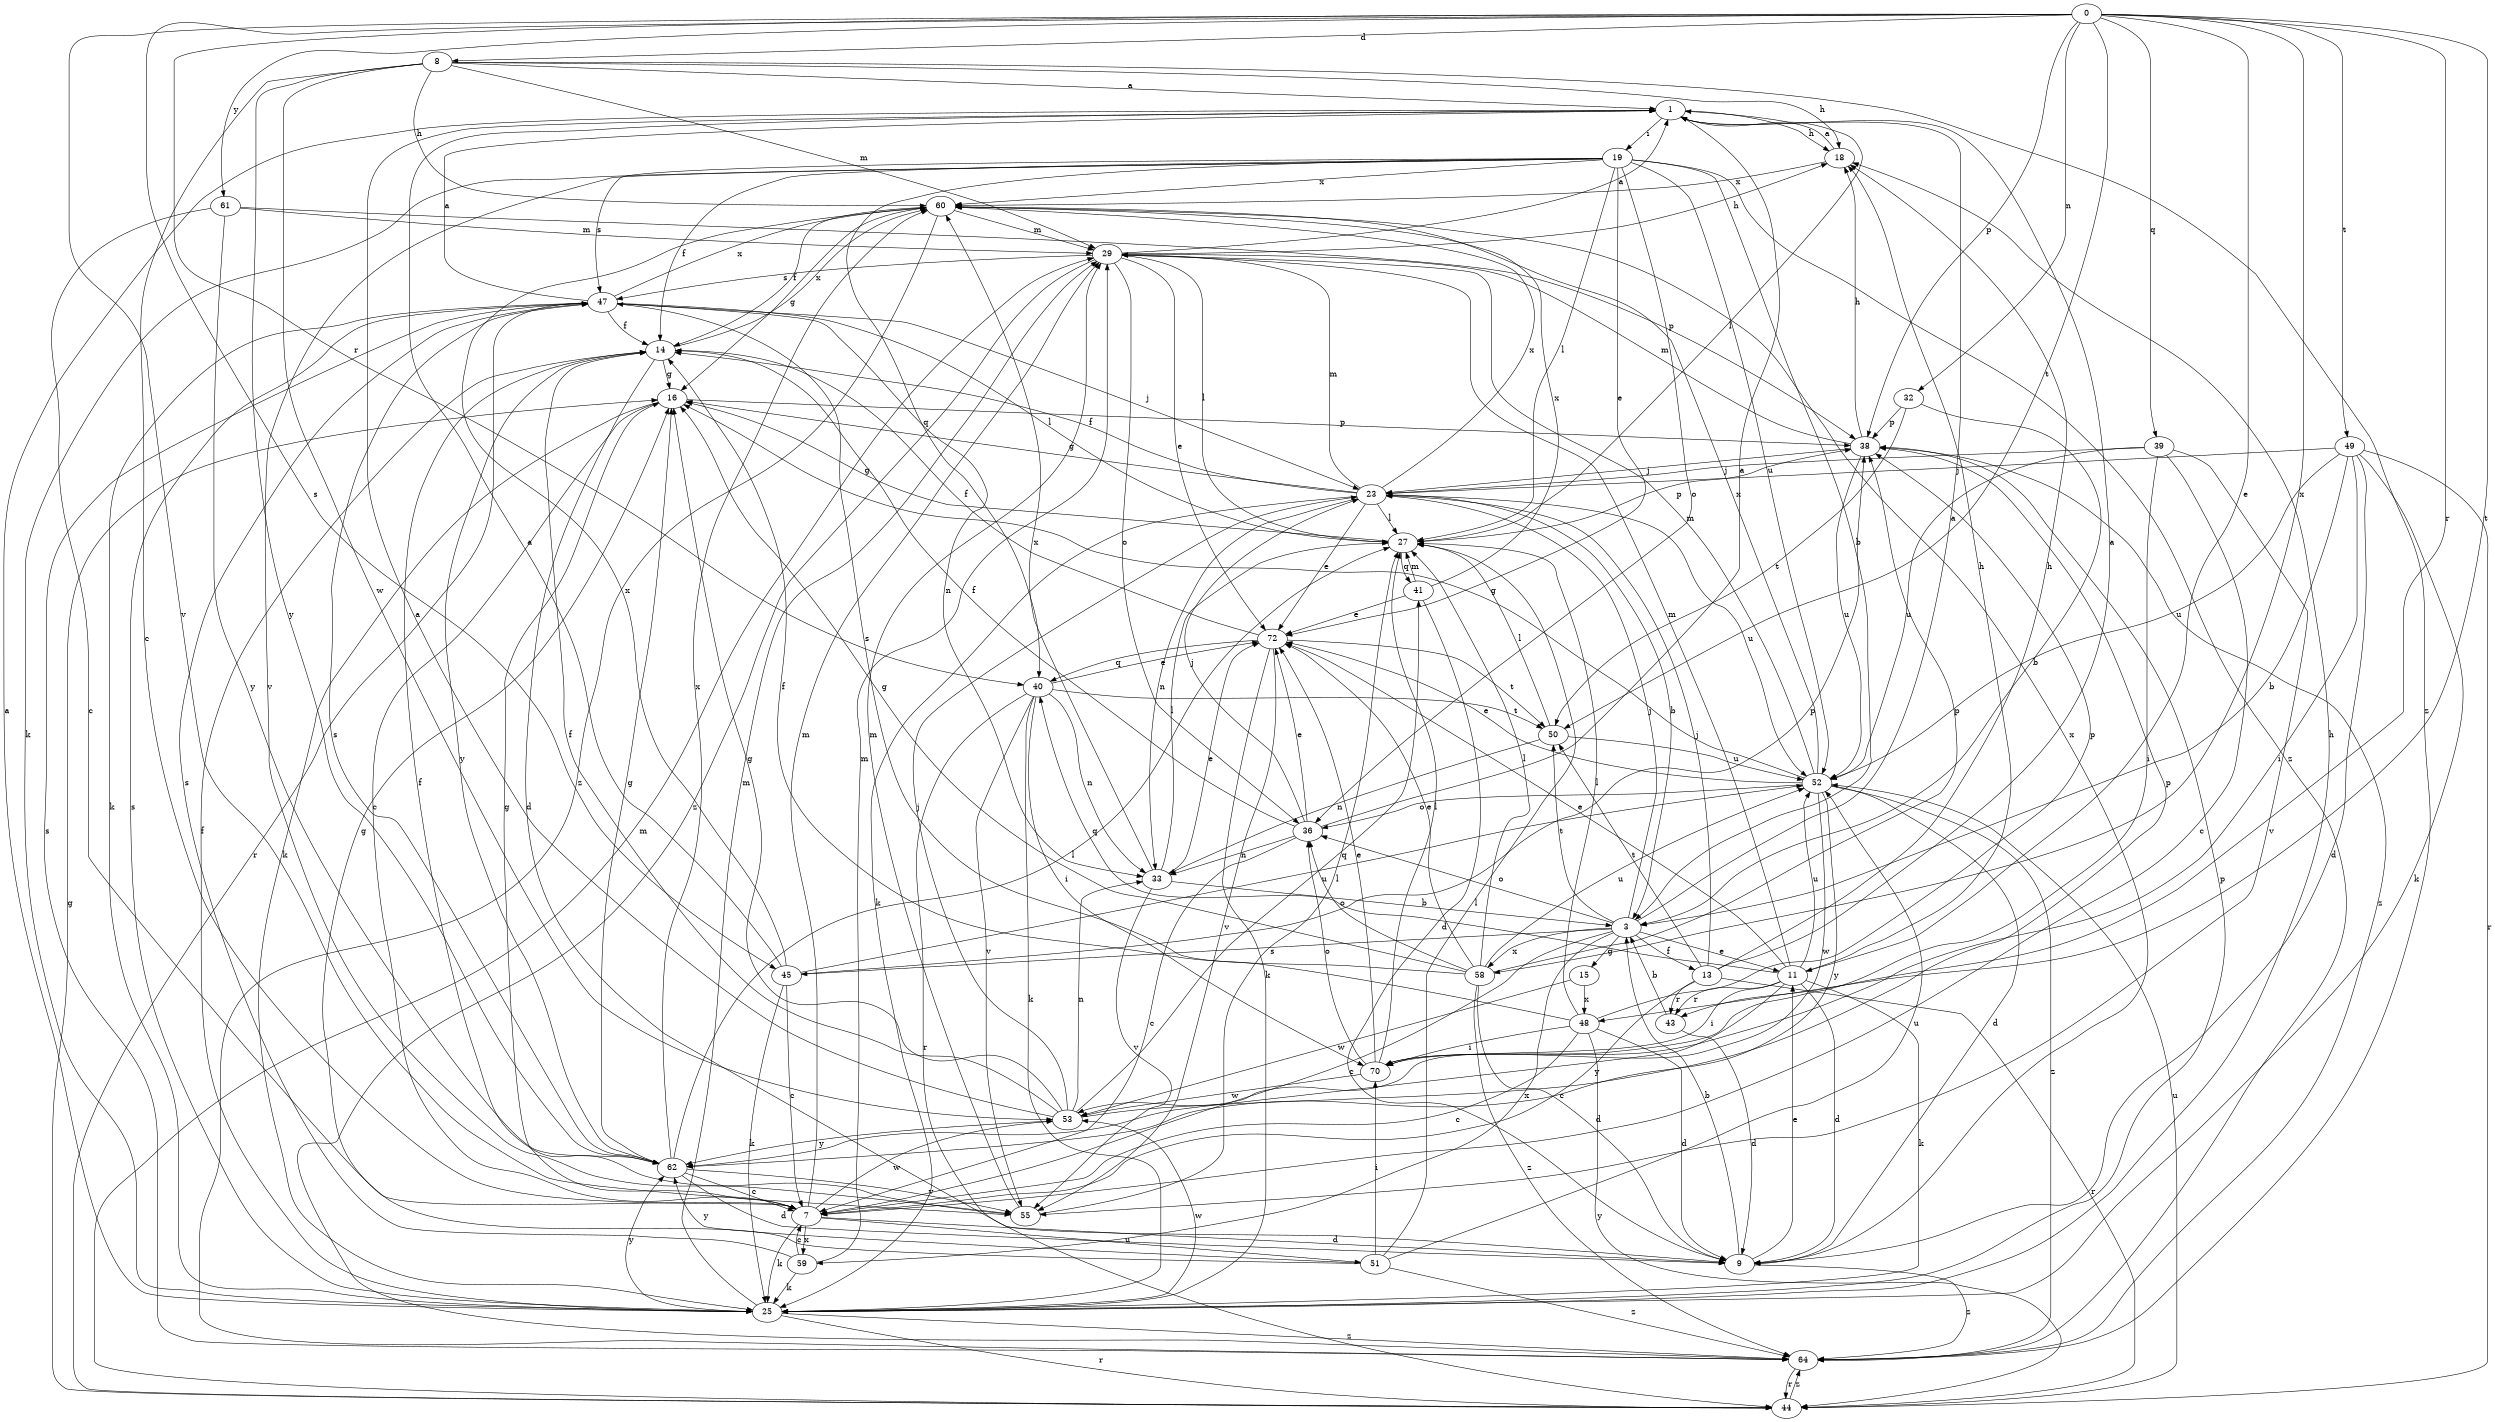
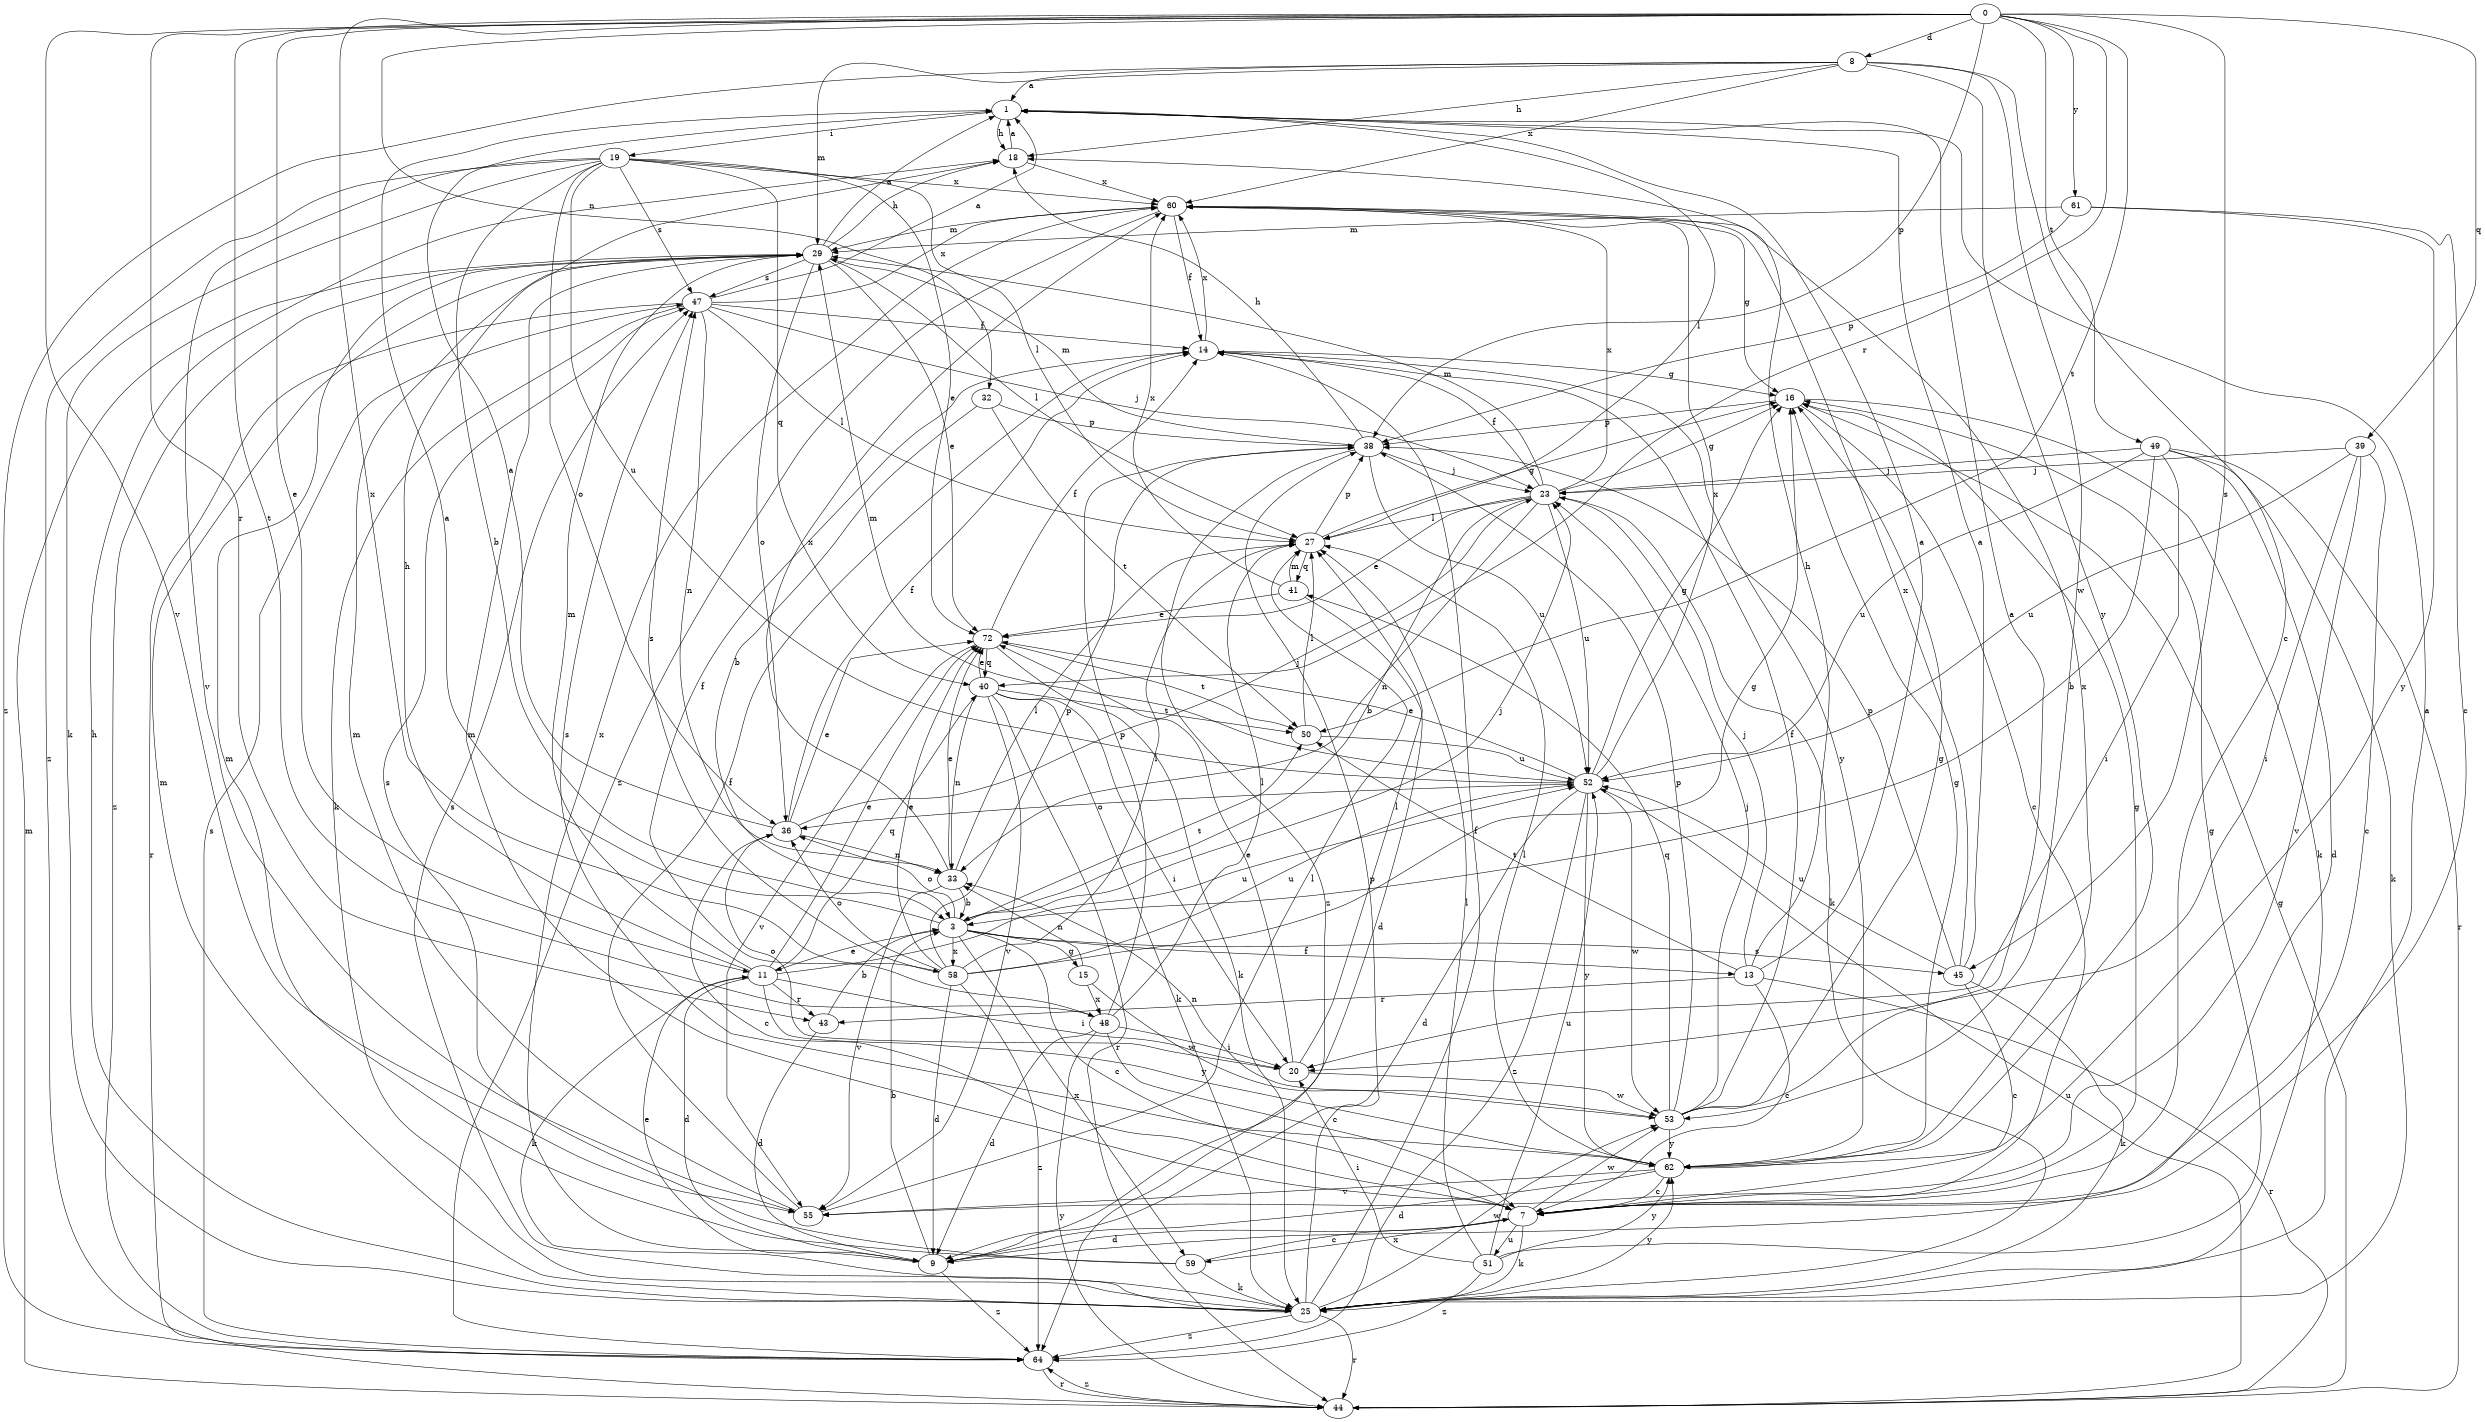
(420, 134) -> (1530, 134)
(1083, 166) -> none
(1363, 794) -> (1031, 923)
(1375, 1072) -> (1294, 1072)
(779, 1099) -> none
